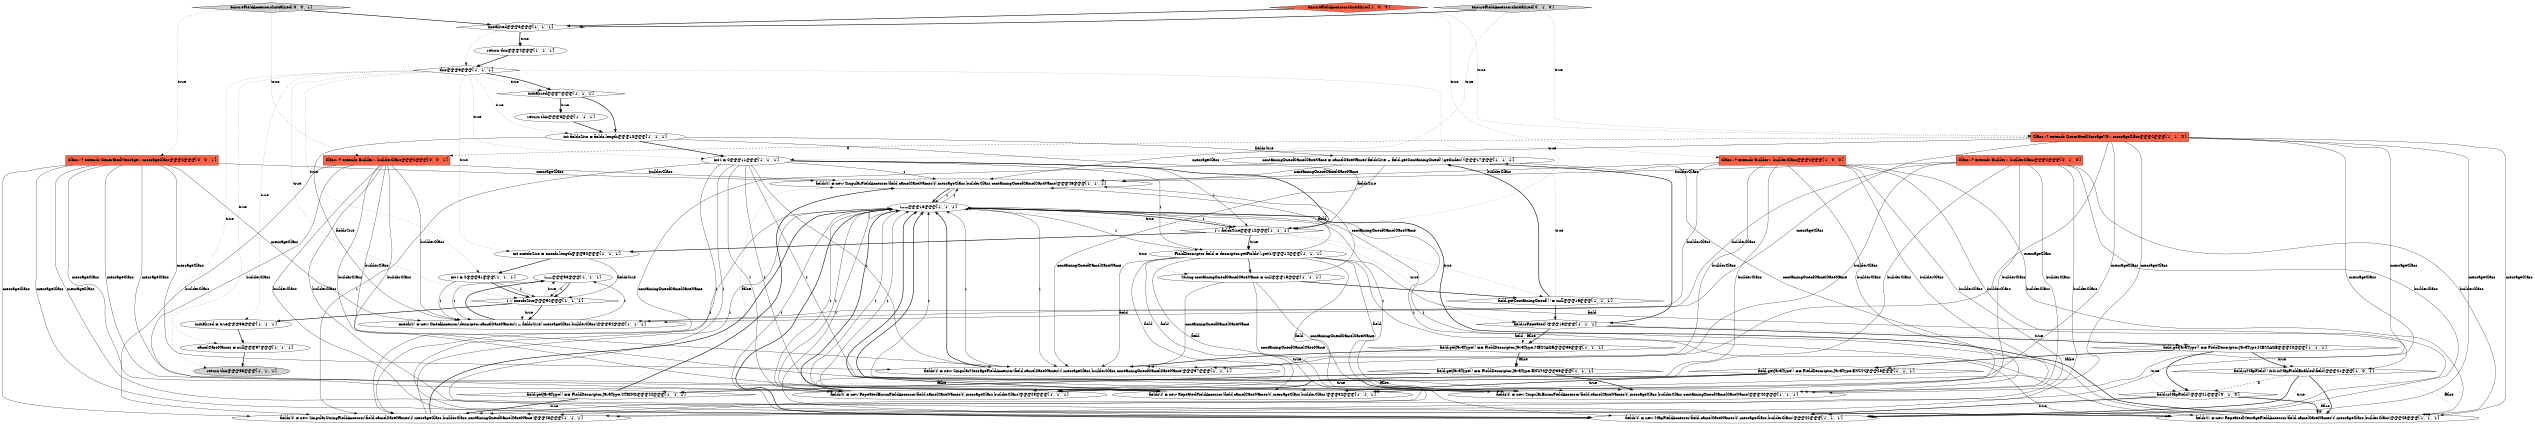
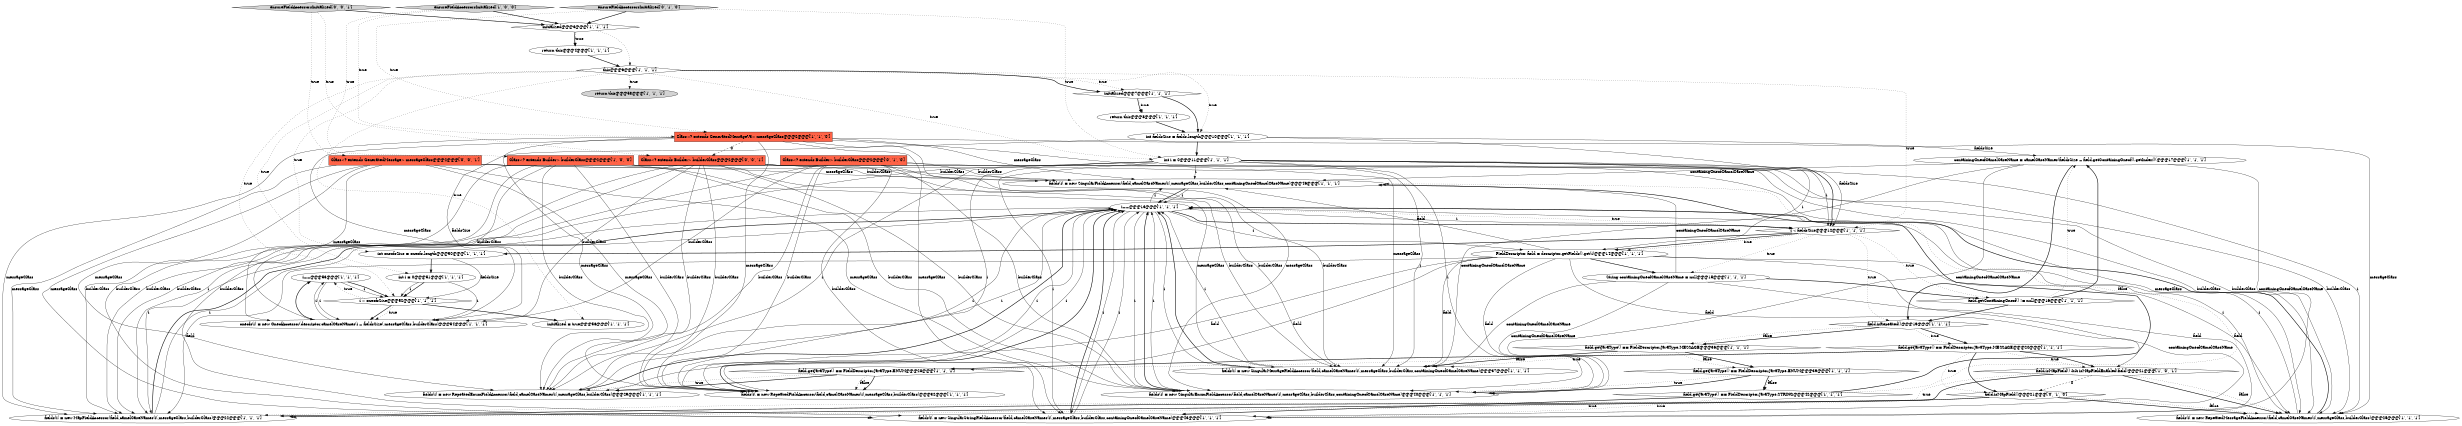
(1349, 8) -> (475, 8)
(245, 348) -> none
